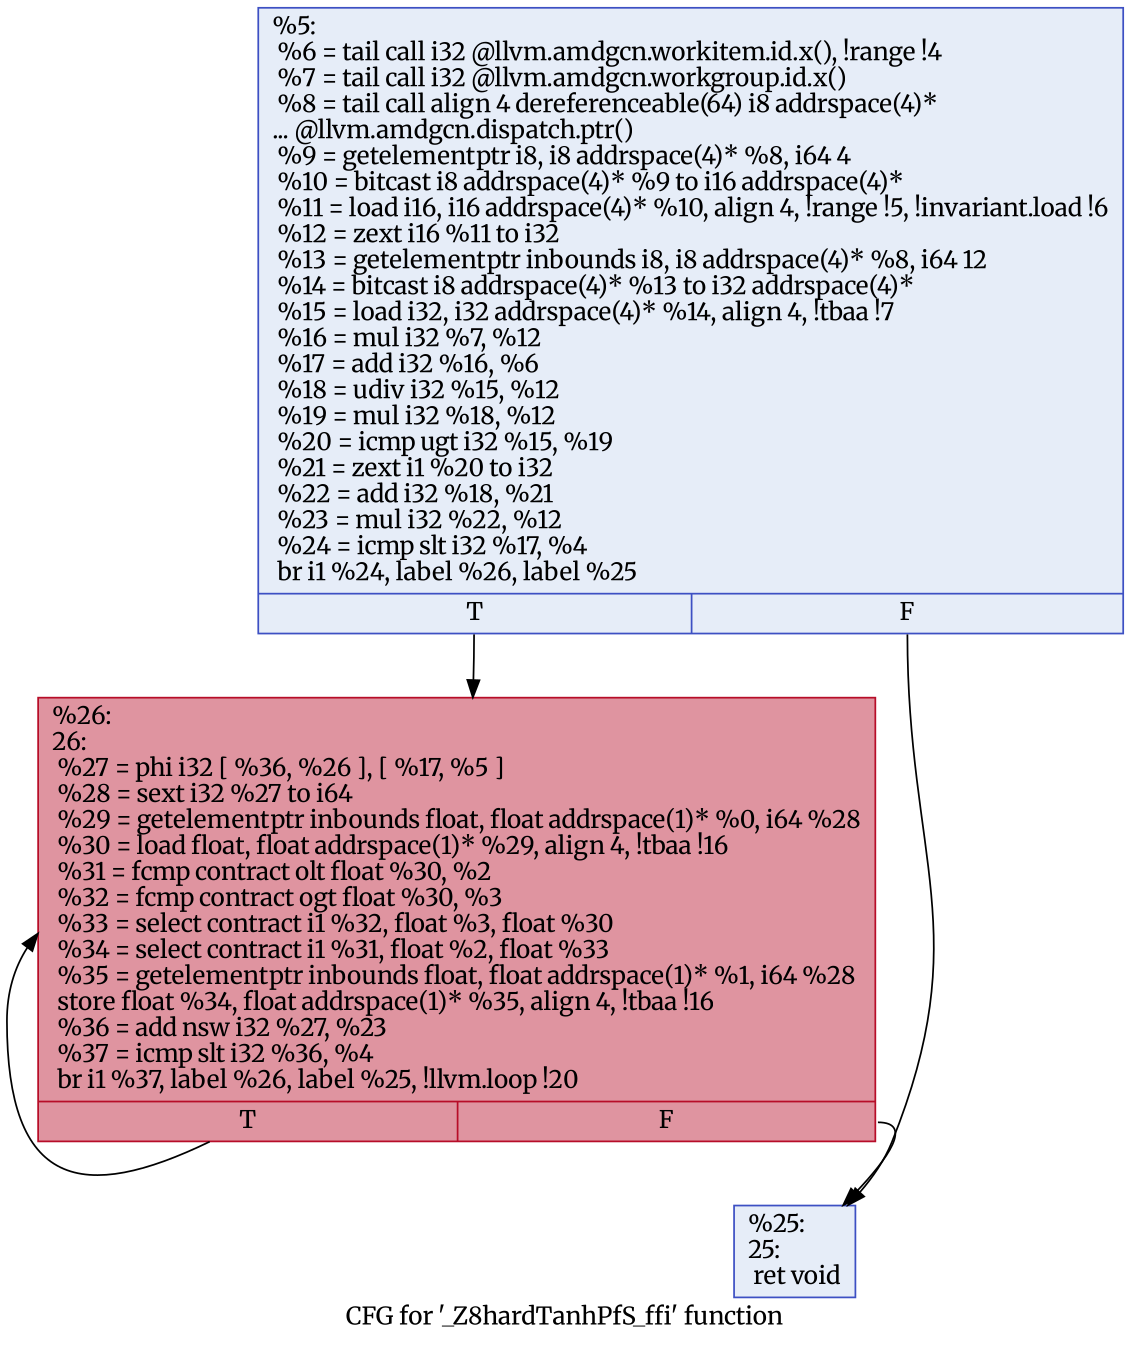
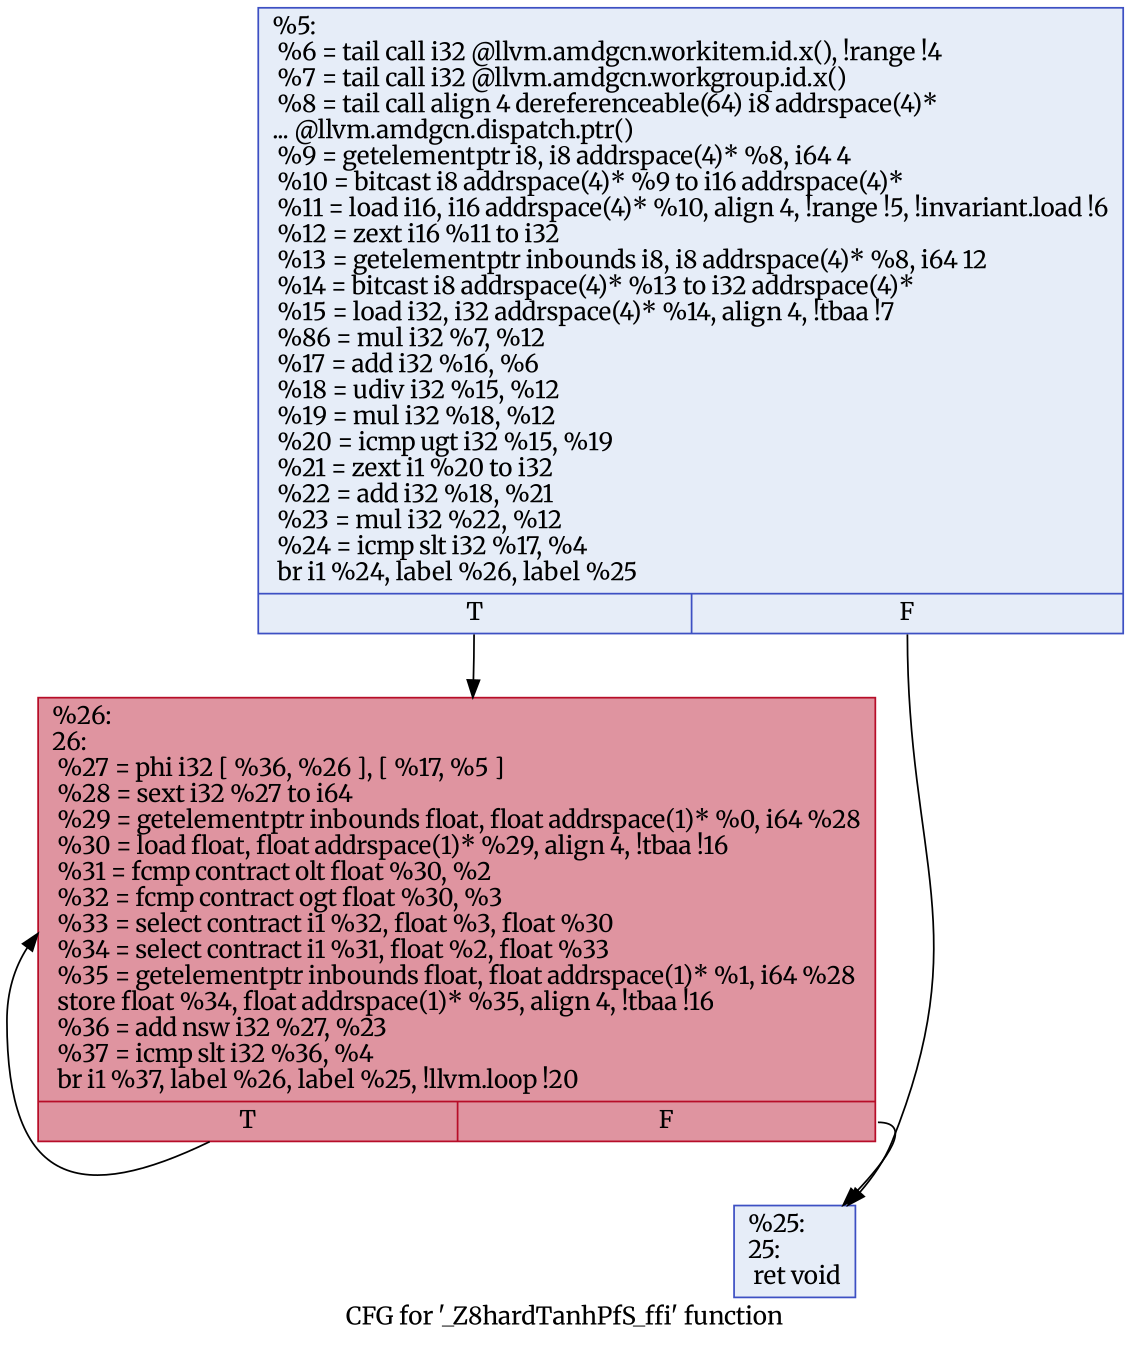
(407, 339) -> (409, 339)
